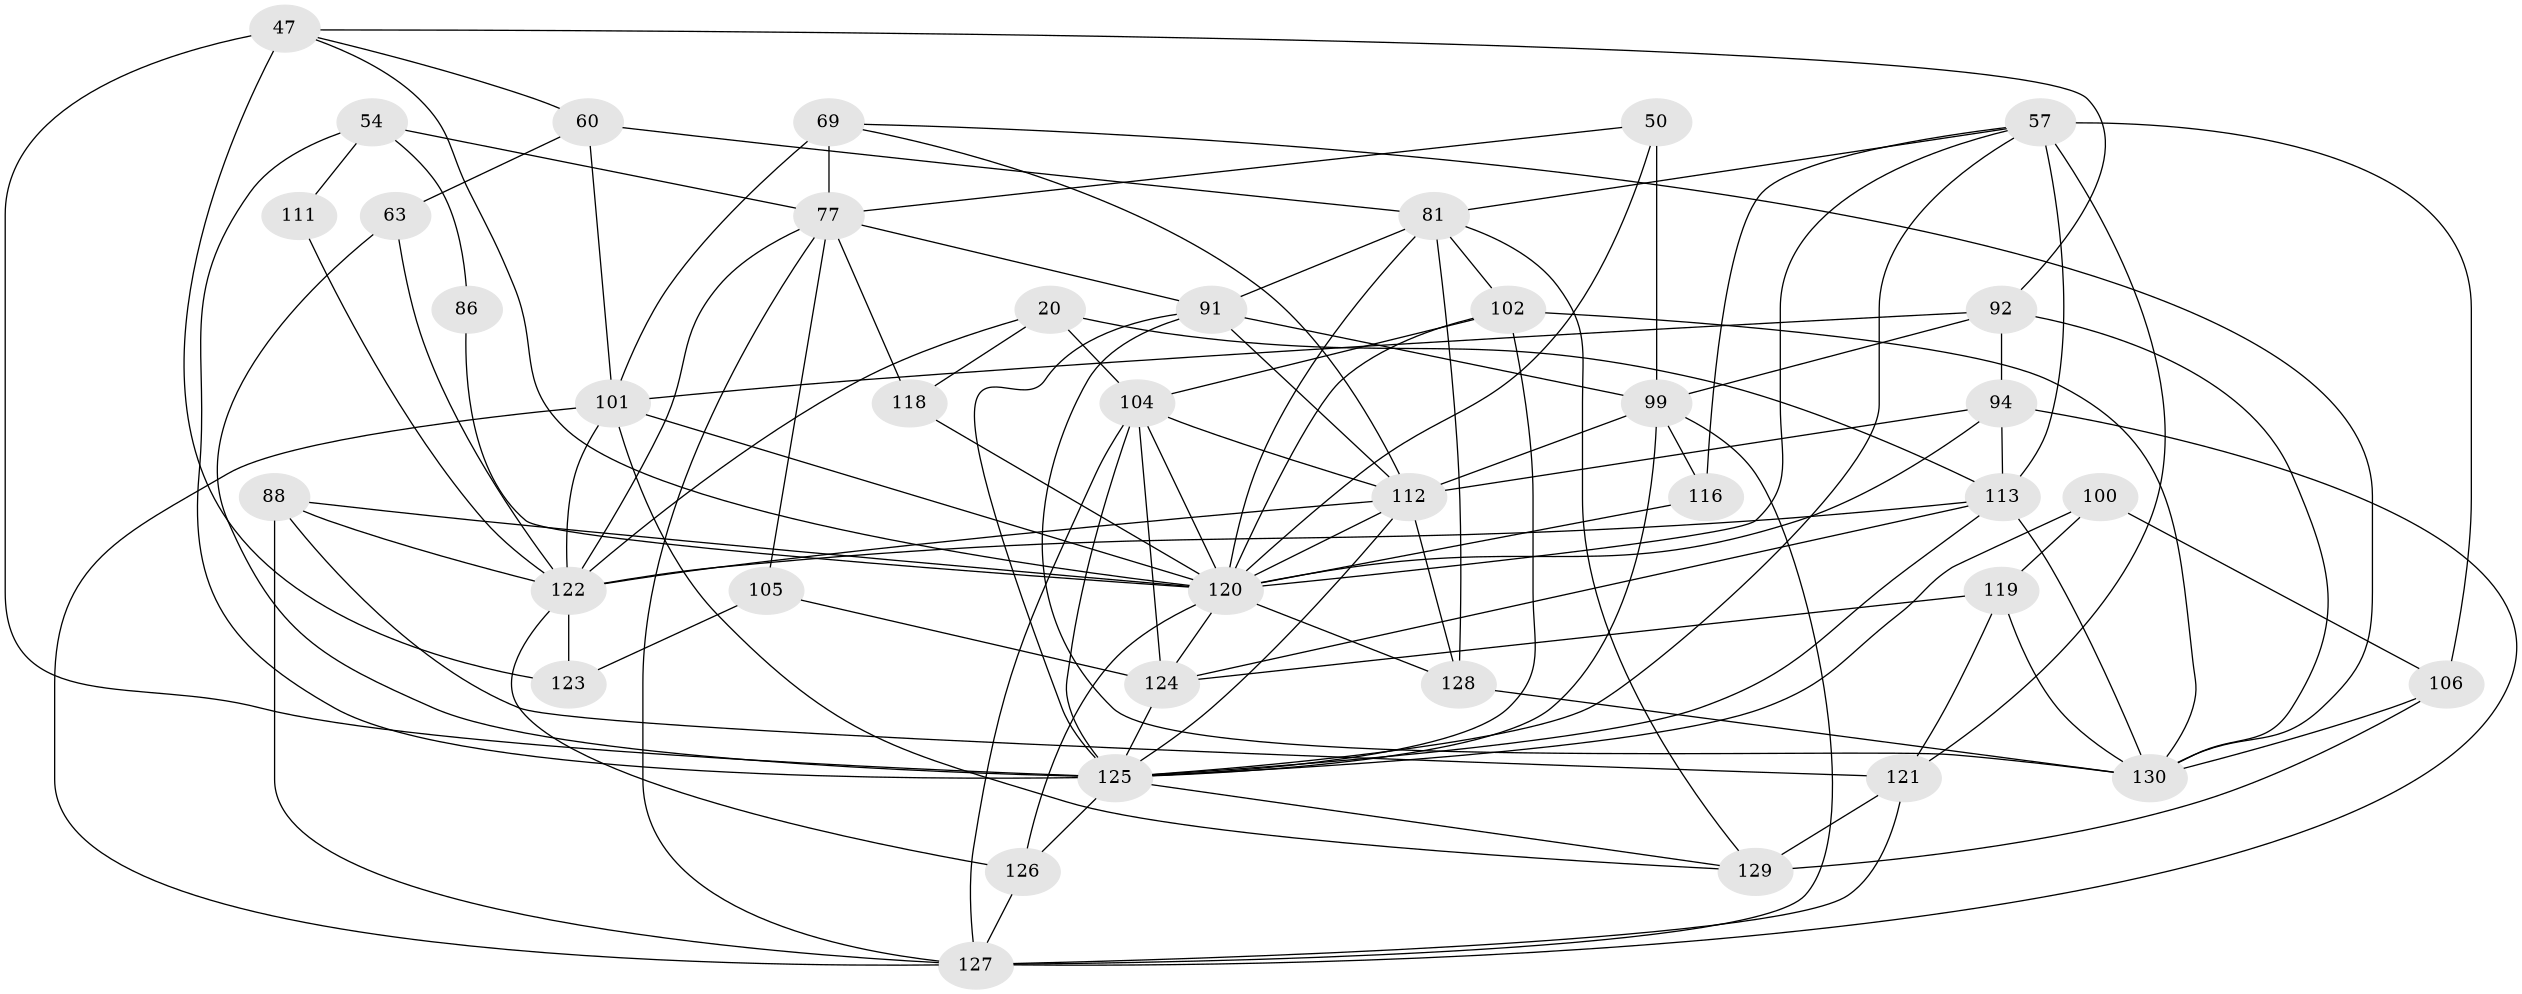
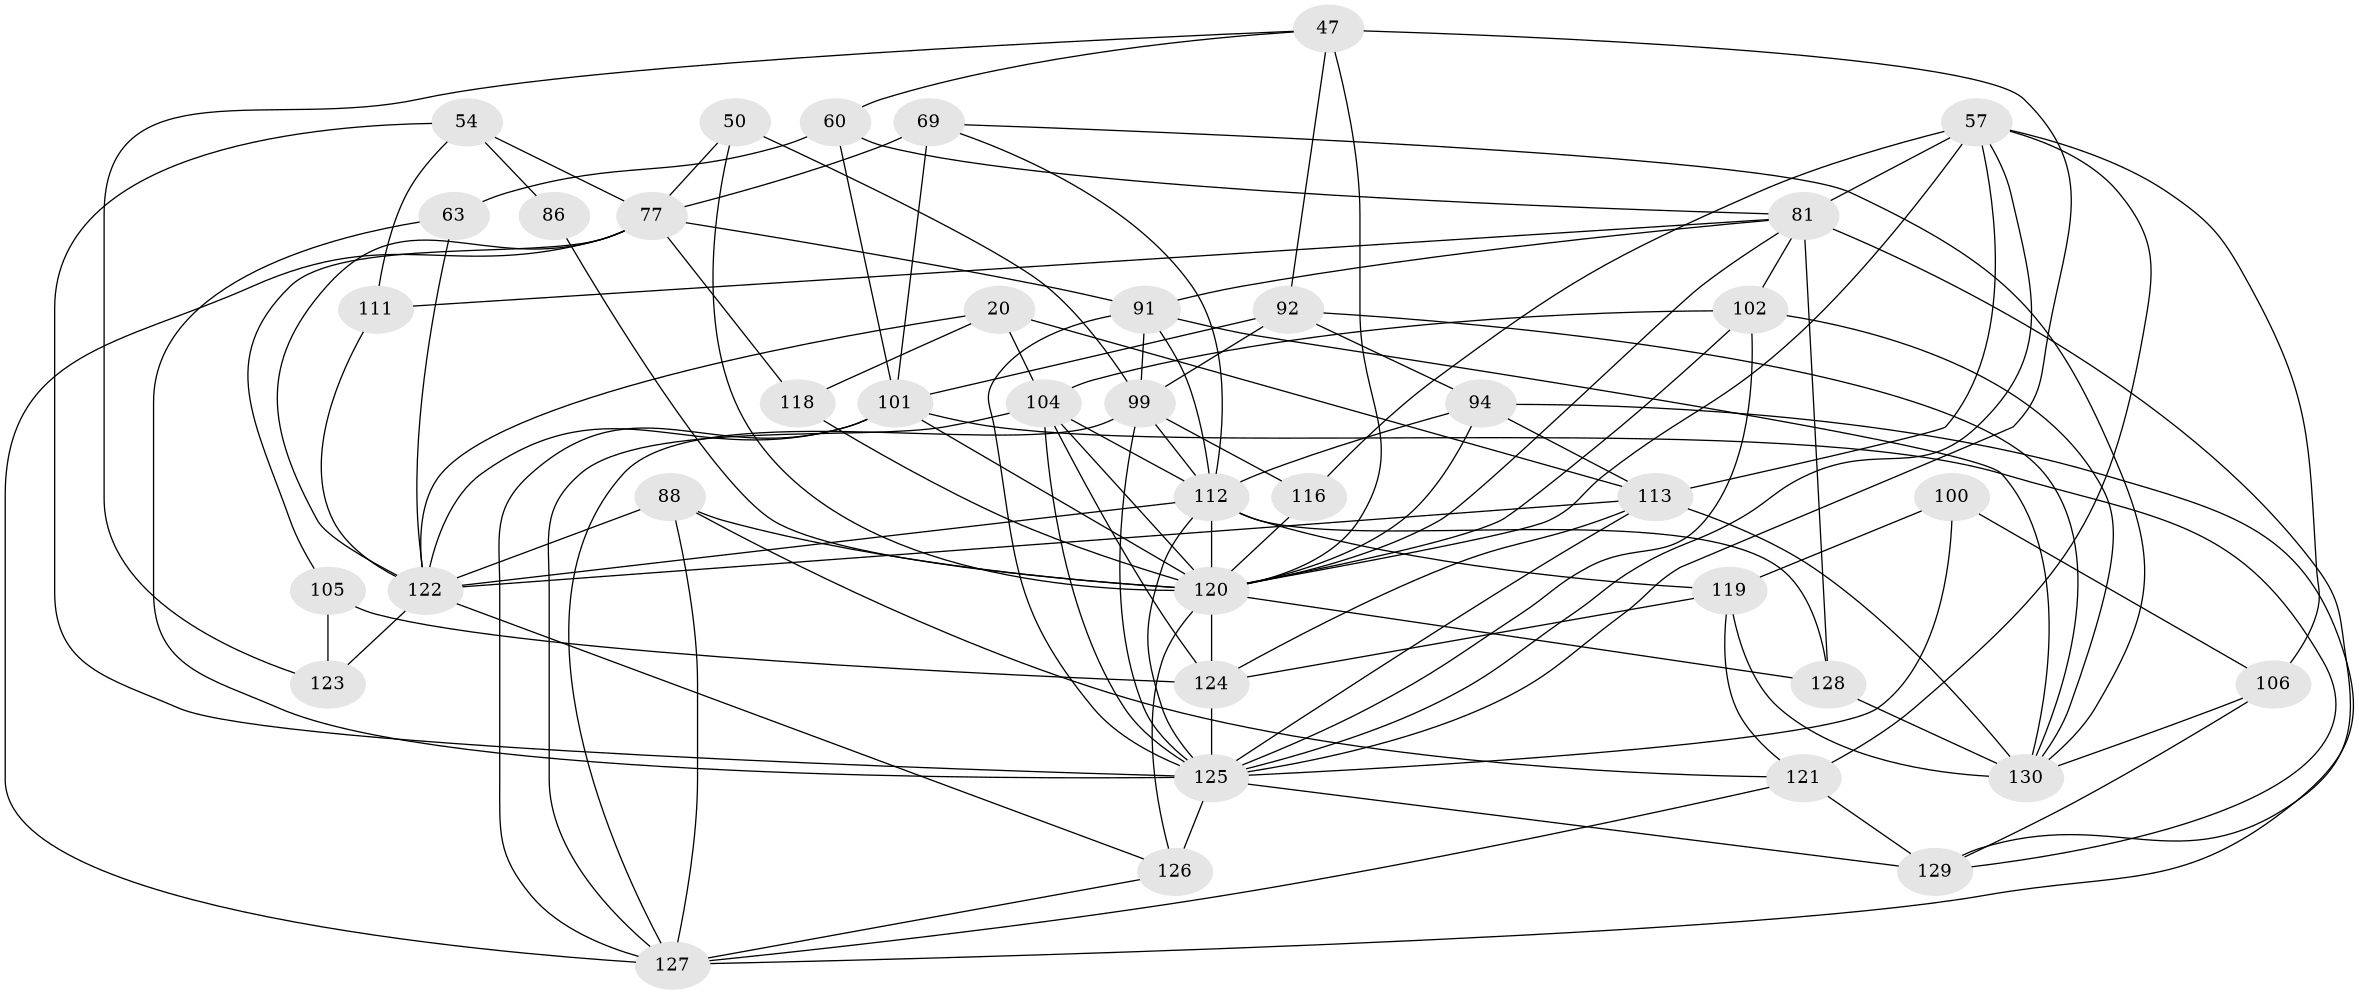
none -> (1091, 263)
none -> (1475, 565)
